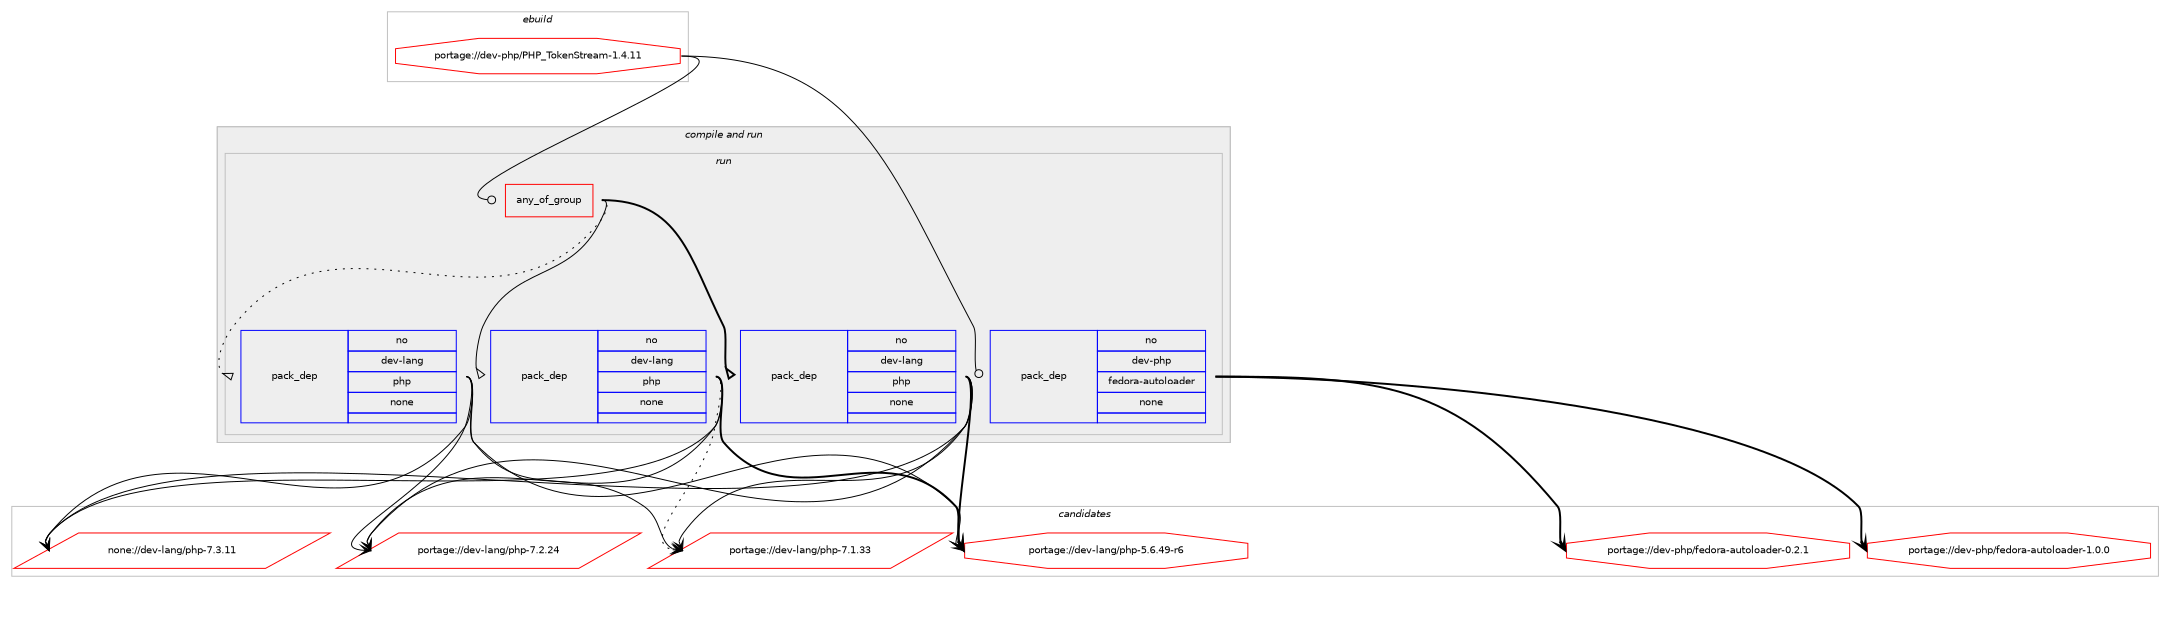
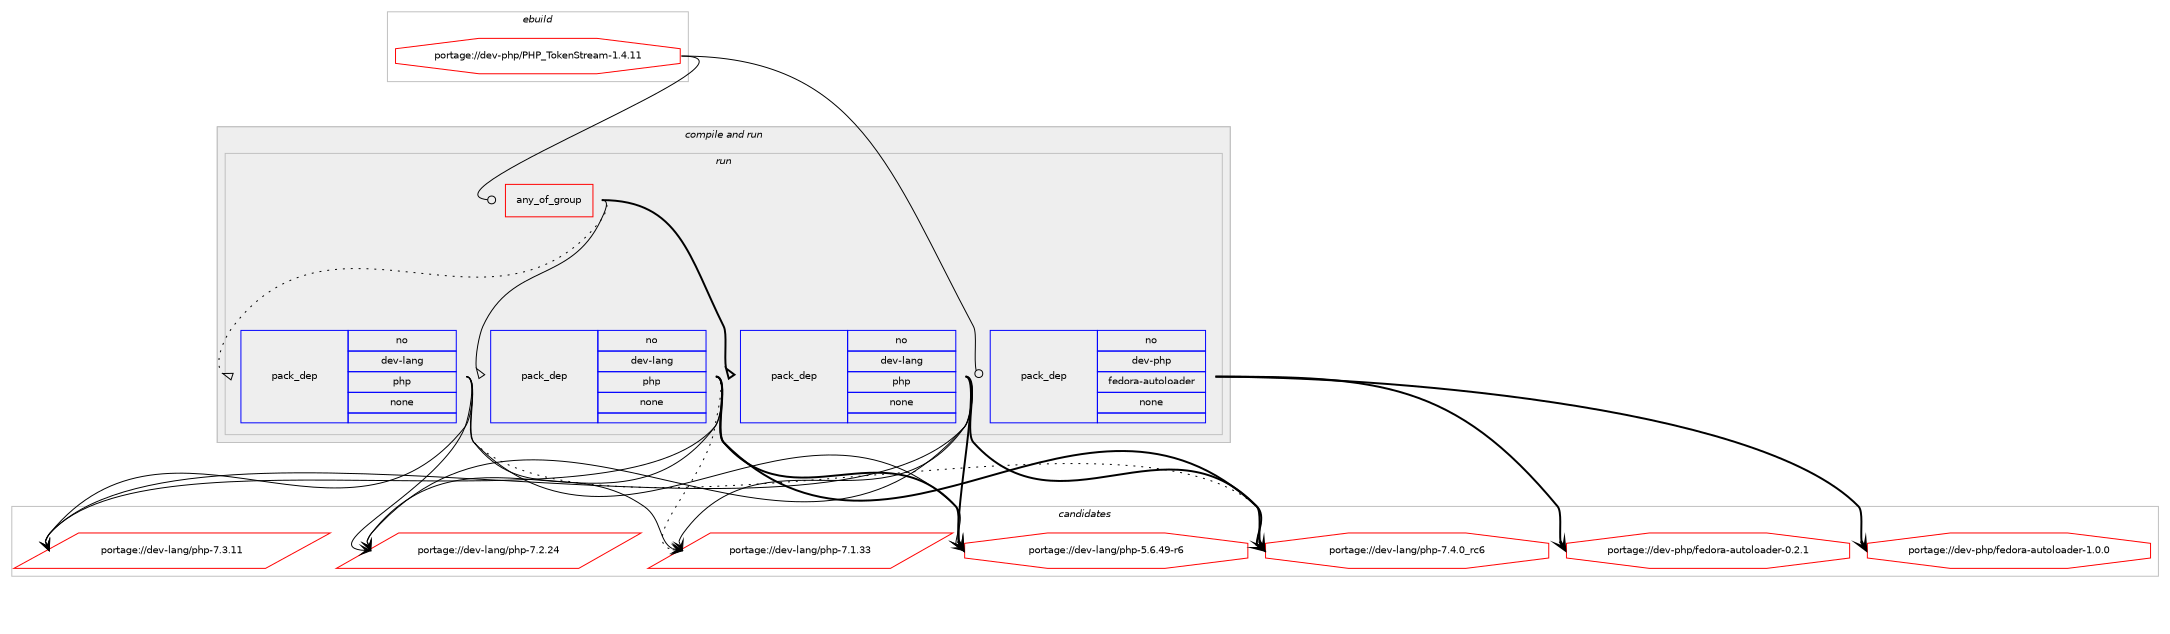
(172, 551) -> (172, 551)
none -> (1407, 551)
